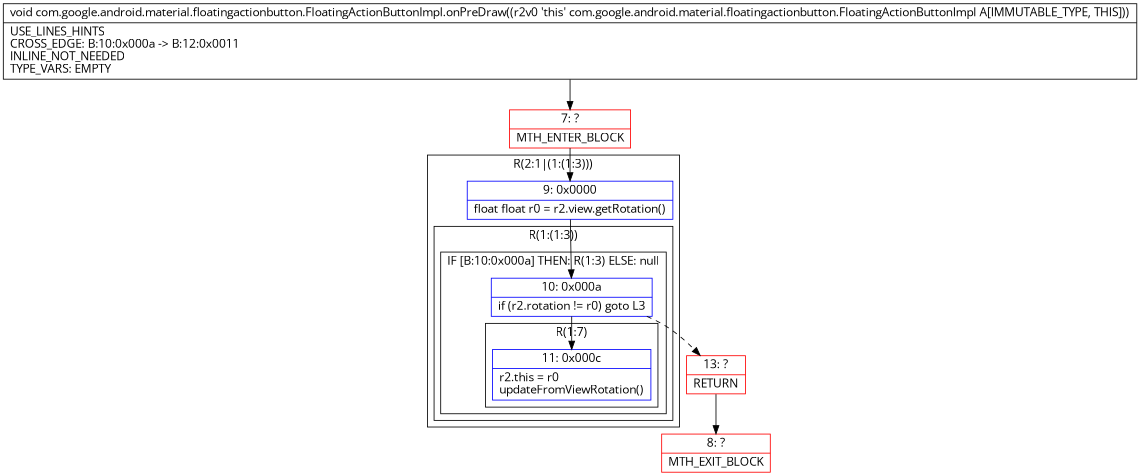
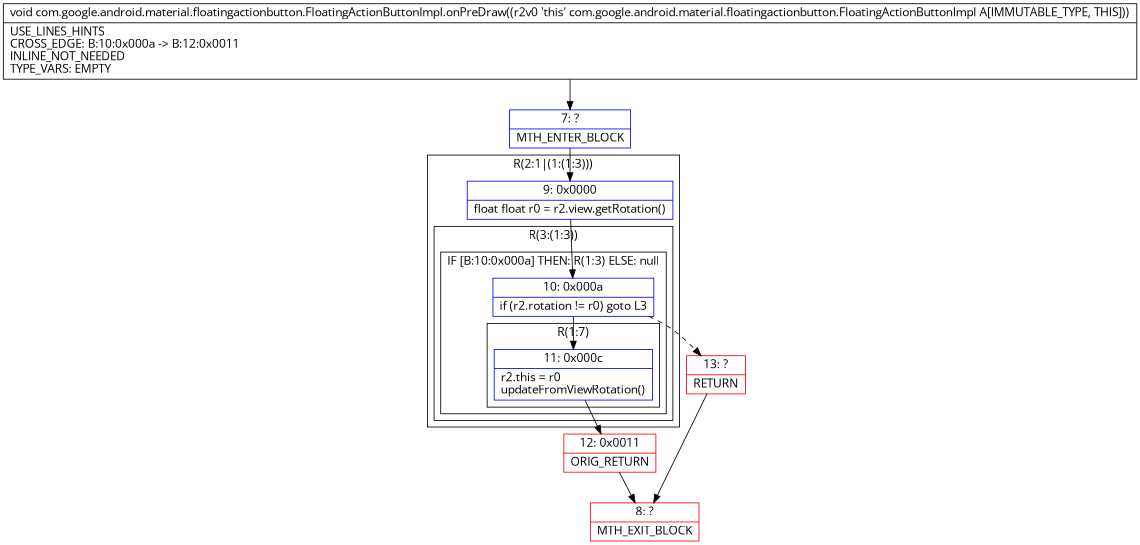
(570, 129) -> (570, 129)
(553, 236) -> (553, 236)
none -> (610, 453)
